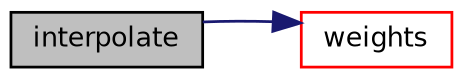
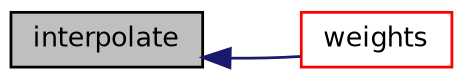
(238, 21) -> (266, 58)
